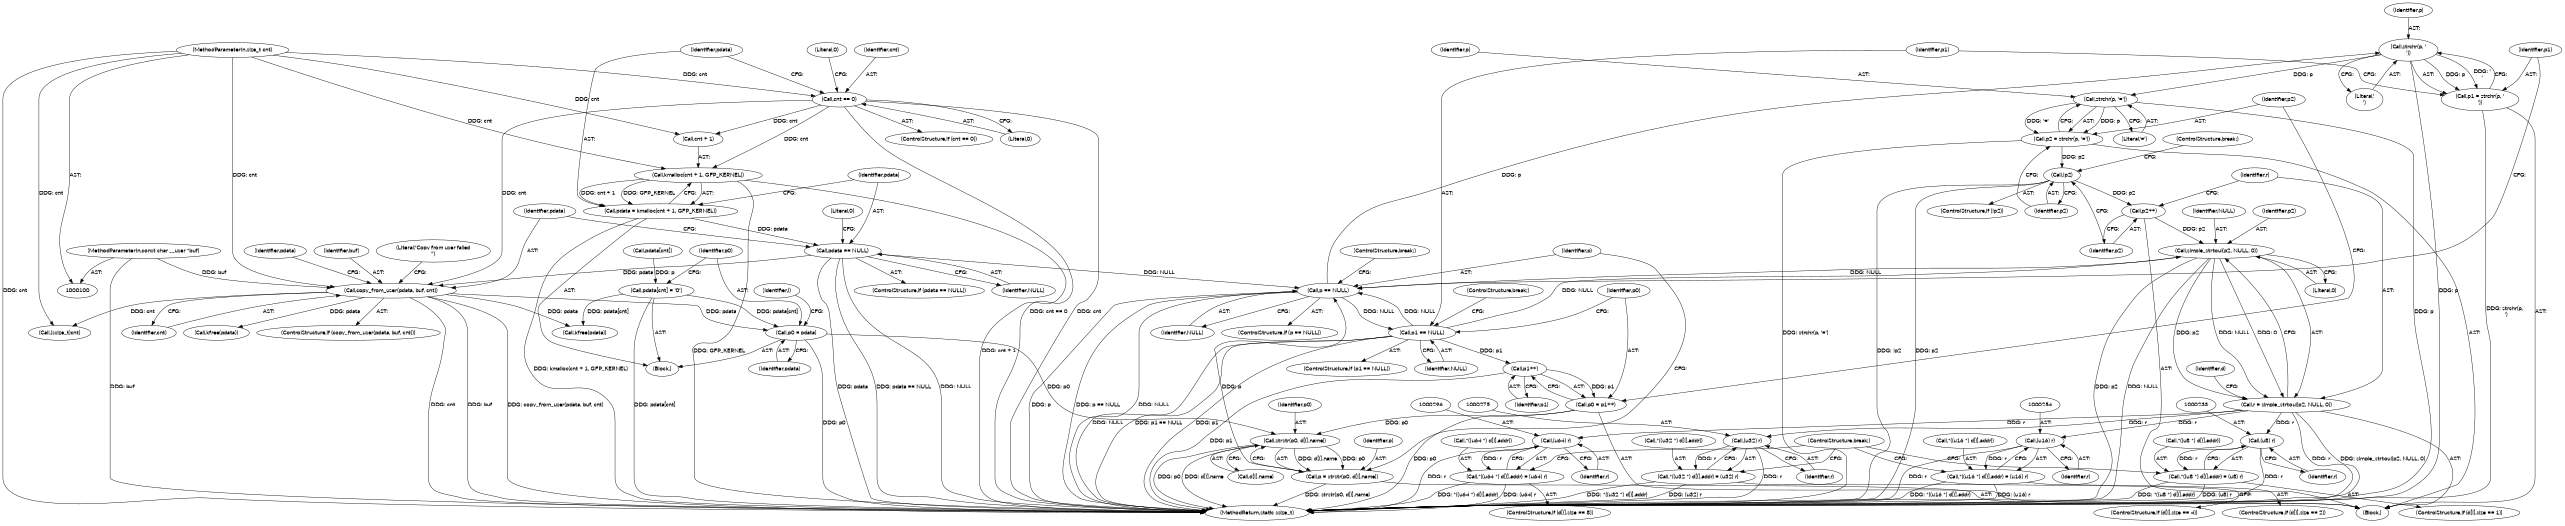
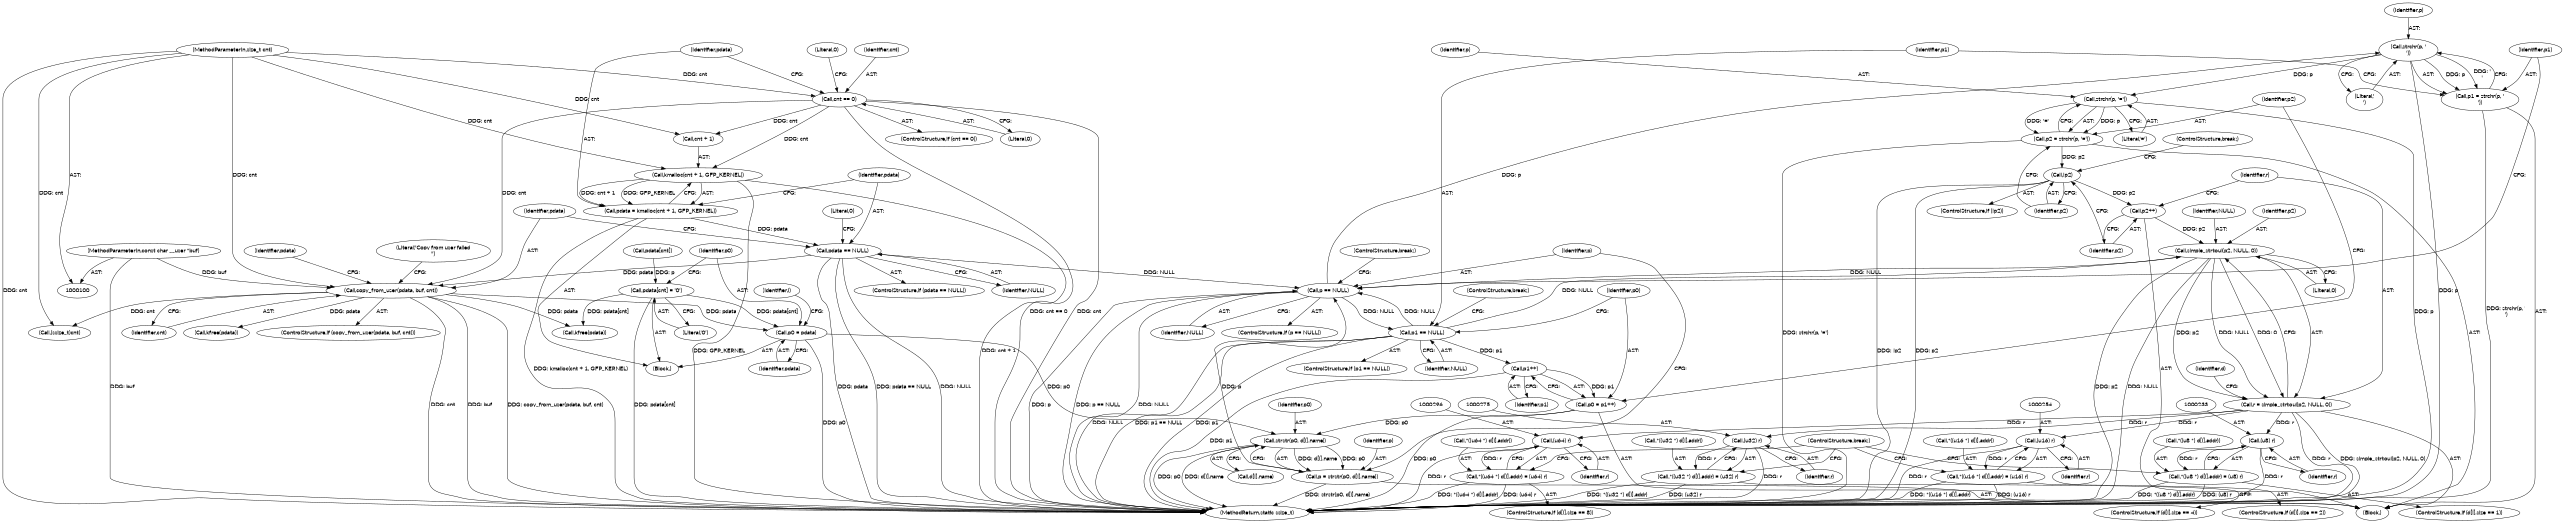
(341, 251) -> none
none -> (695, 333)
